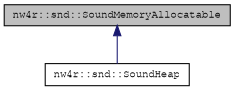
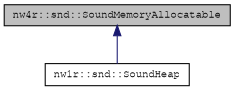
(117, 75) -> (117, 75)
